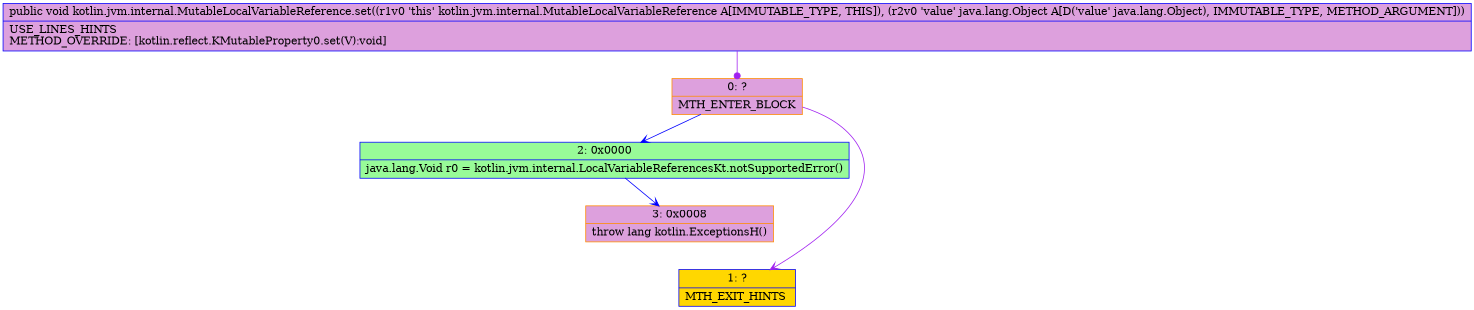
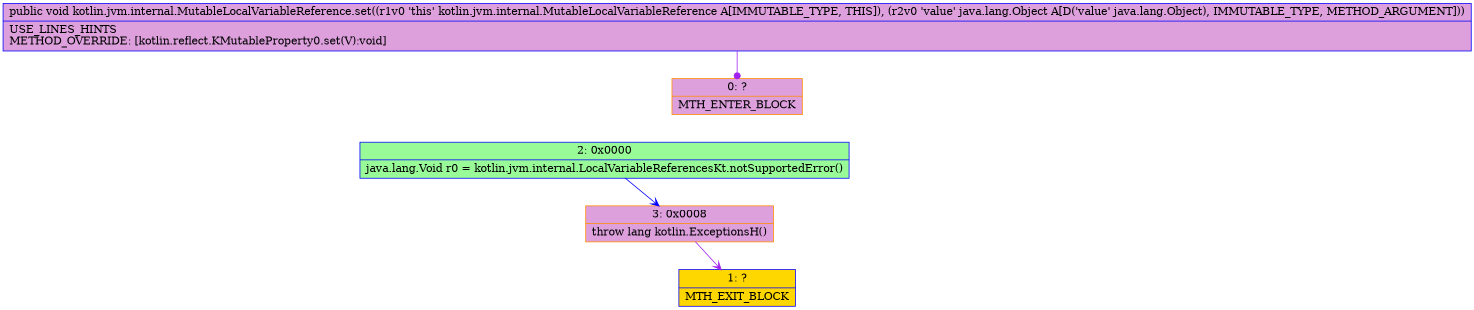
(674, 127) -> none
(859, 189) -> (706, 253)
(736, 297) -> (737, 297)
